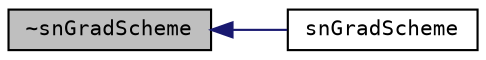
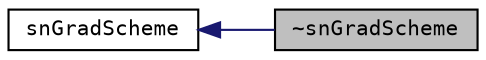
(260, 30) -> (248, 30)
